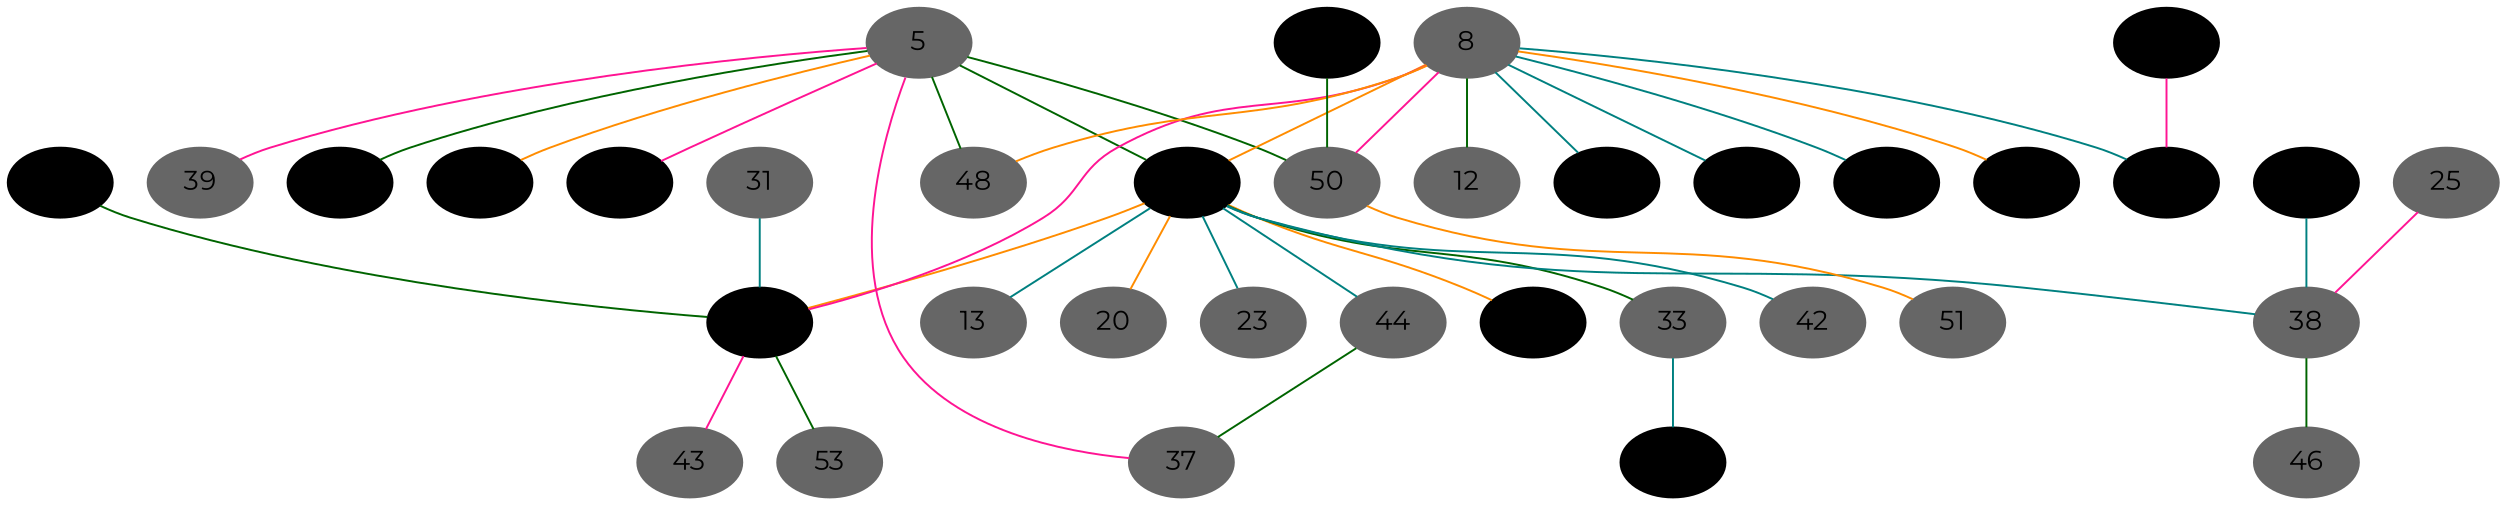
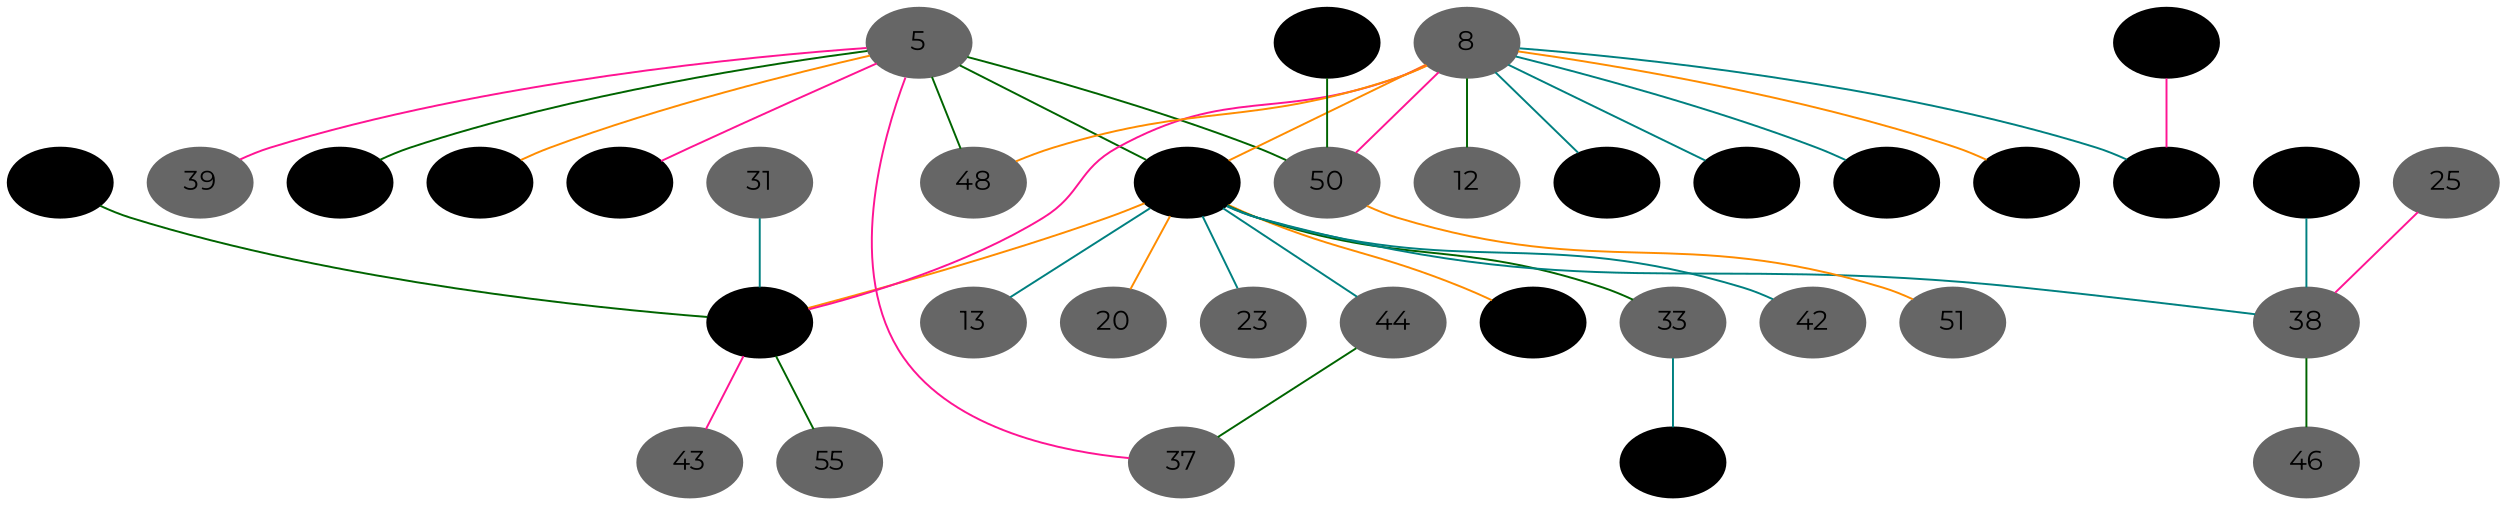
(830, 462) -> (830, 462)
